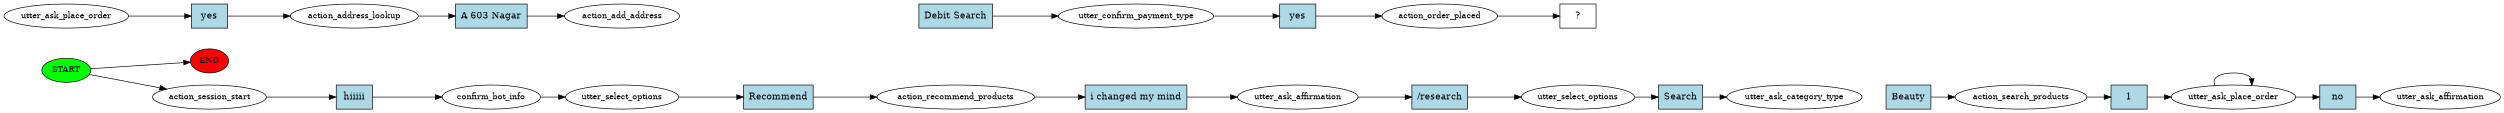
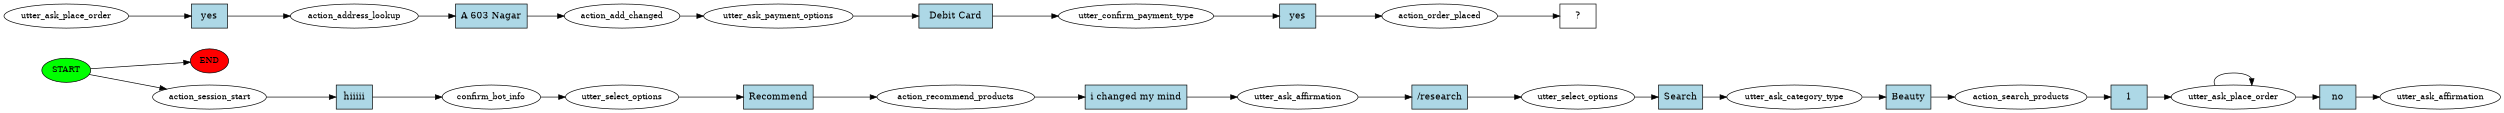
(622, 16) -> (622, 16)
none -> (778, 16)
(956, 16) -> (956, 16)
none -> (1871, 97)
